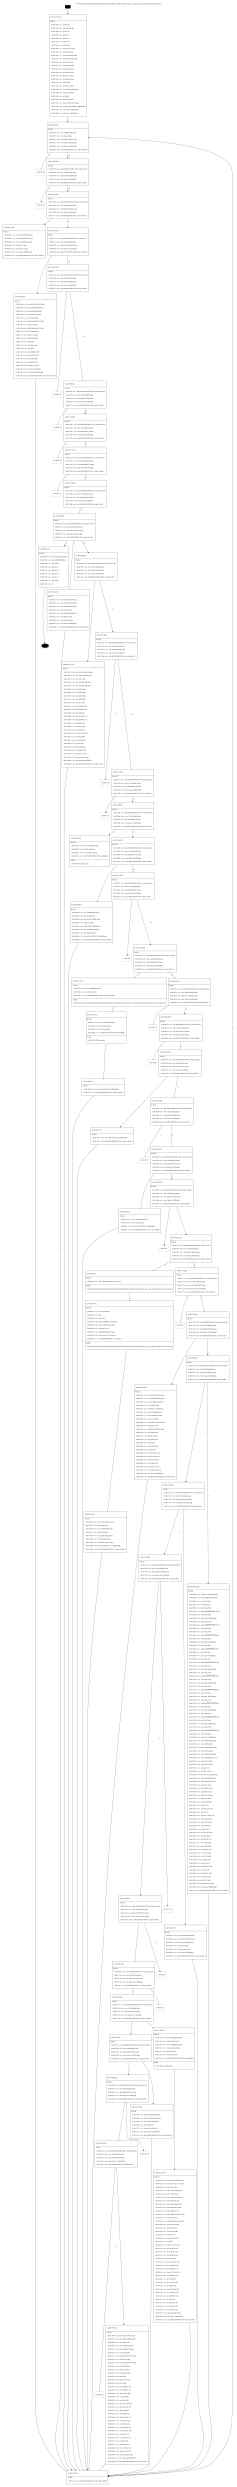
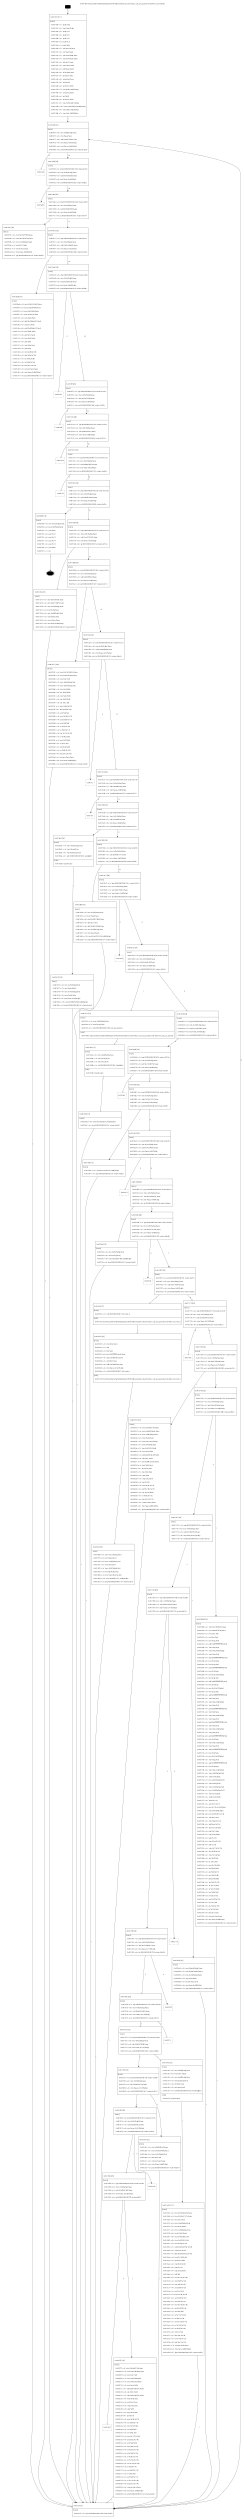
(66, 543) -> (69, 510)
none -> (72, 991)
(153, 1028) -> none
